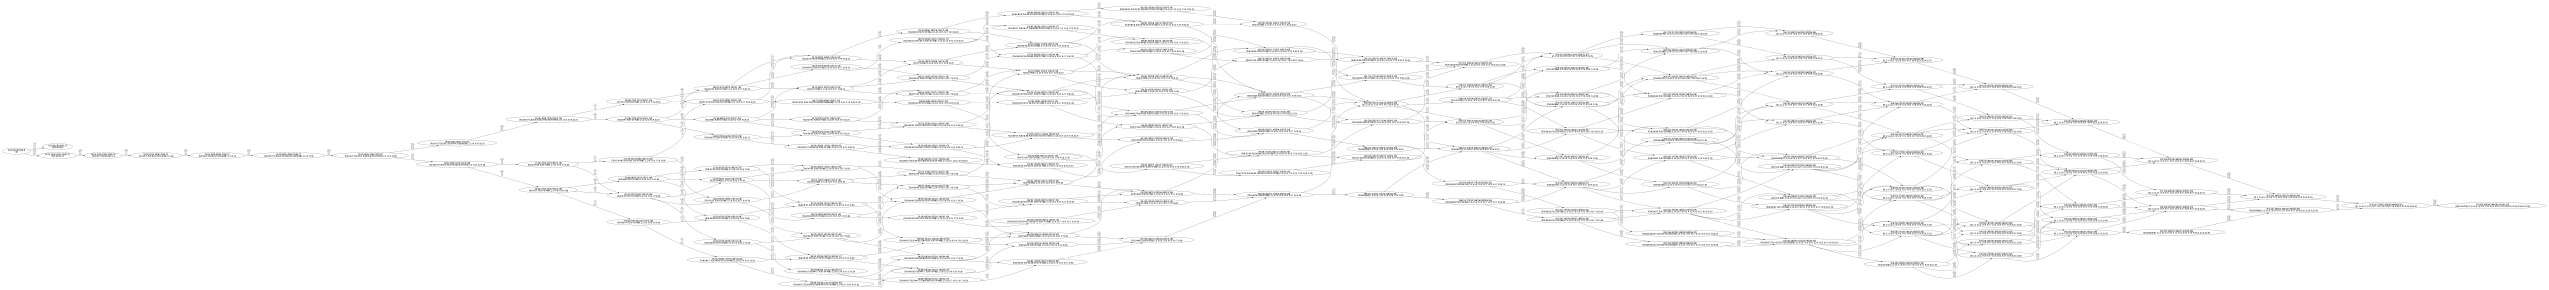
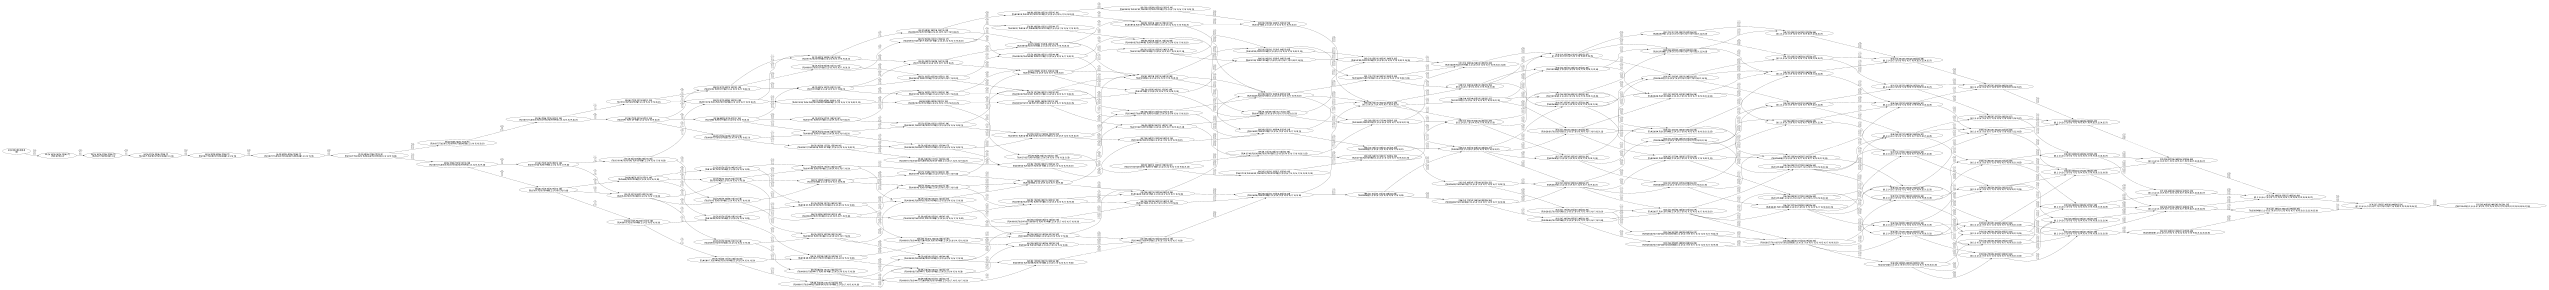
(57, 147) -> none
